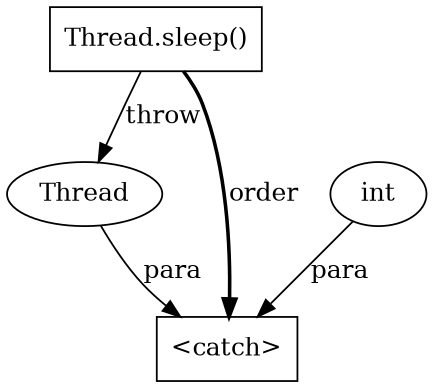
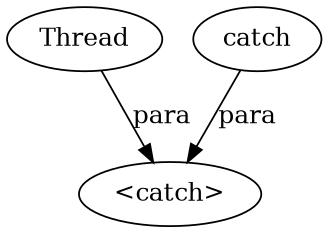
(156, 39) -> none
(378, 194) -> (257, 39)
(227, 349) -> (170, 194)
